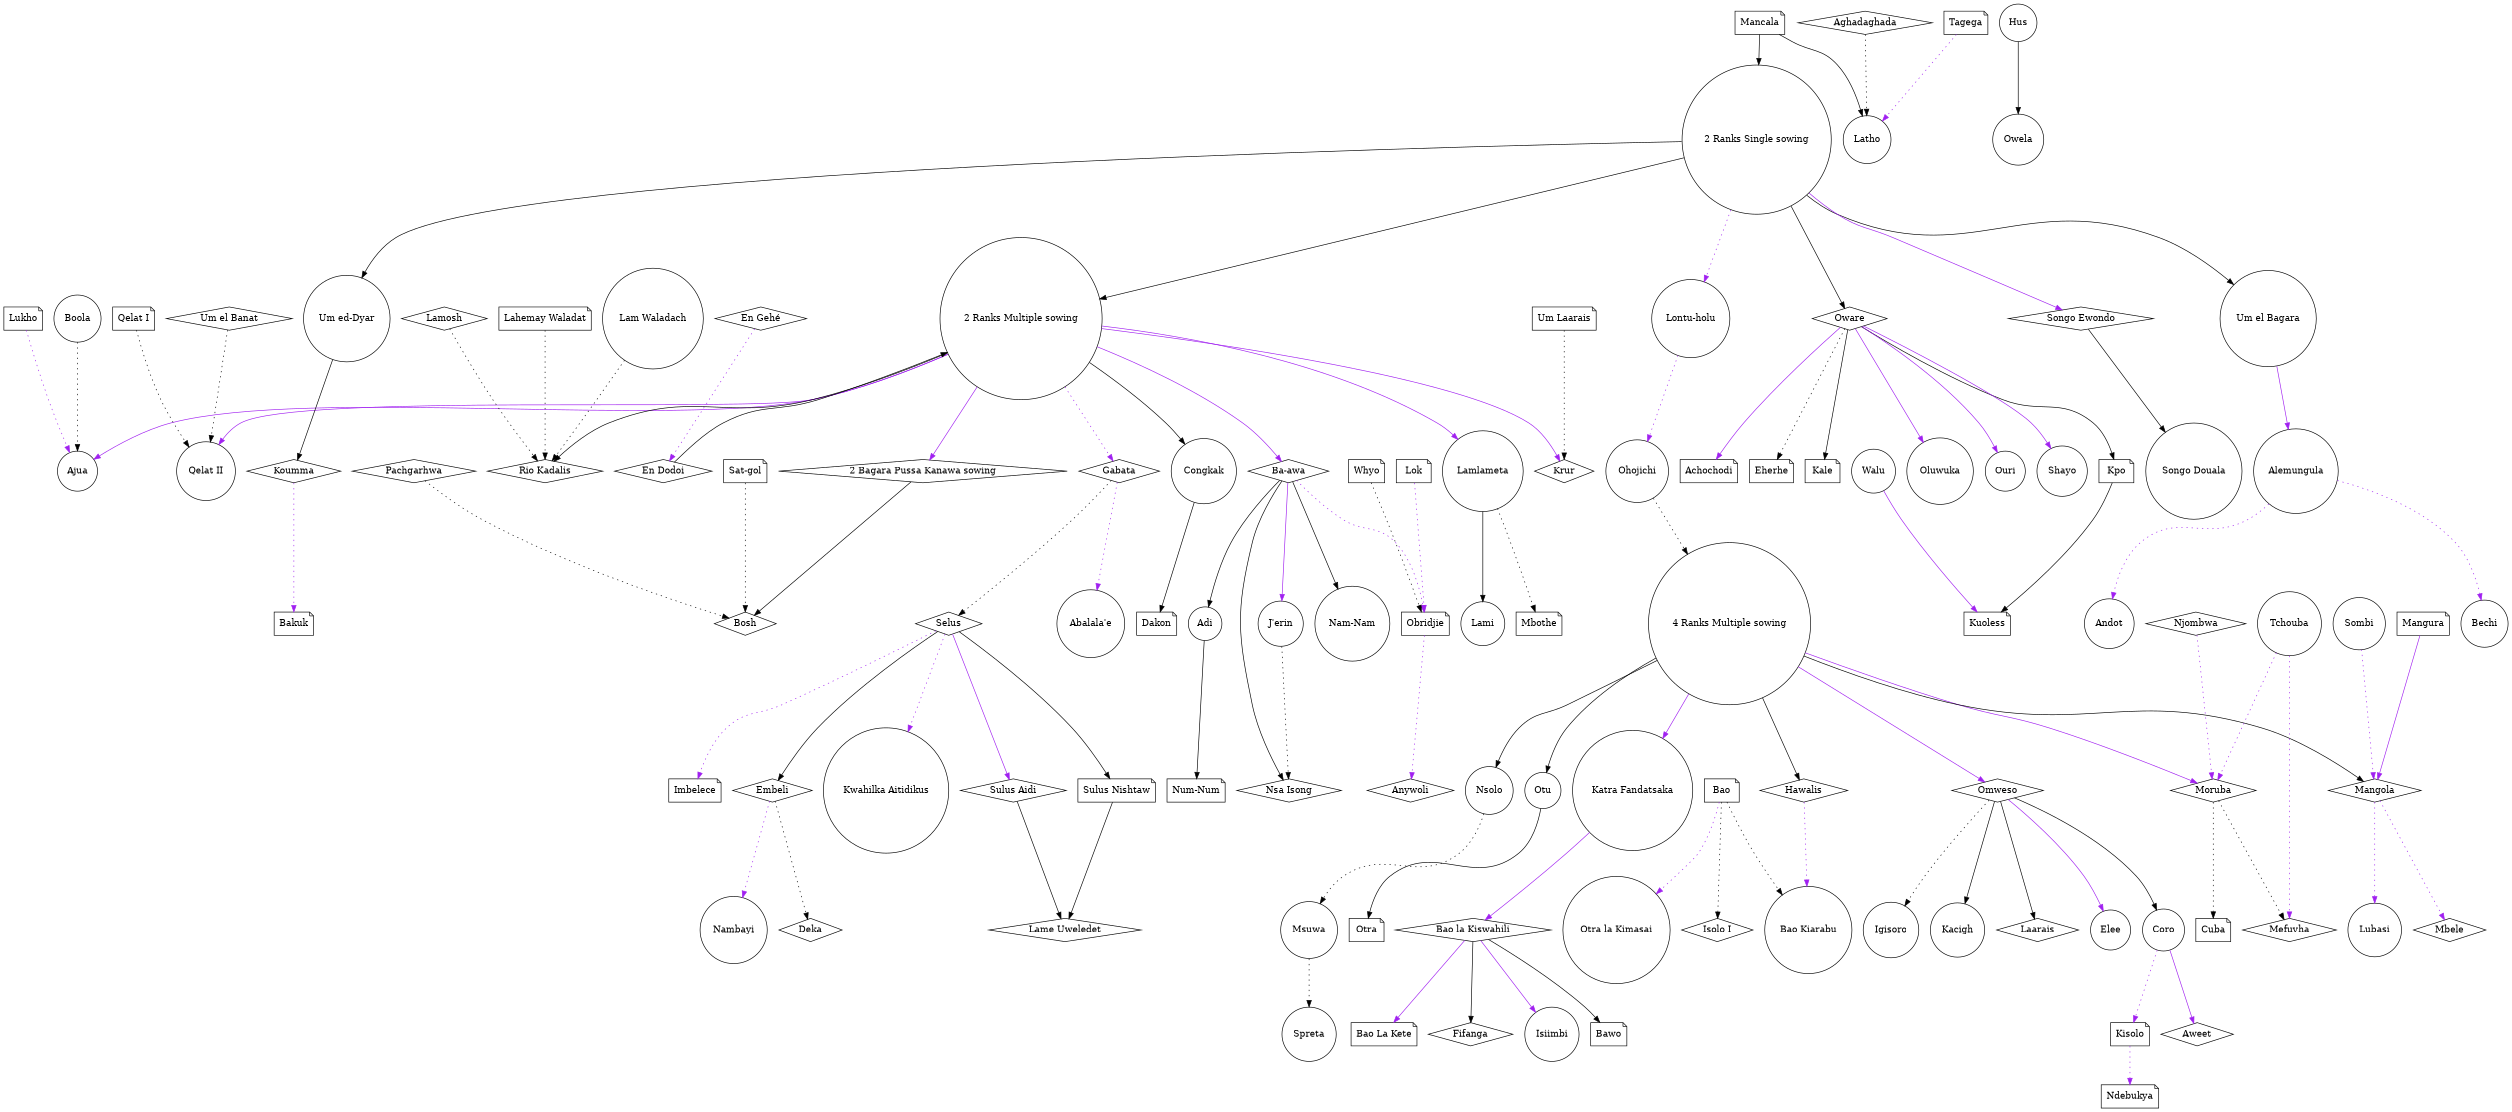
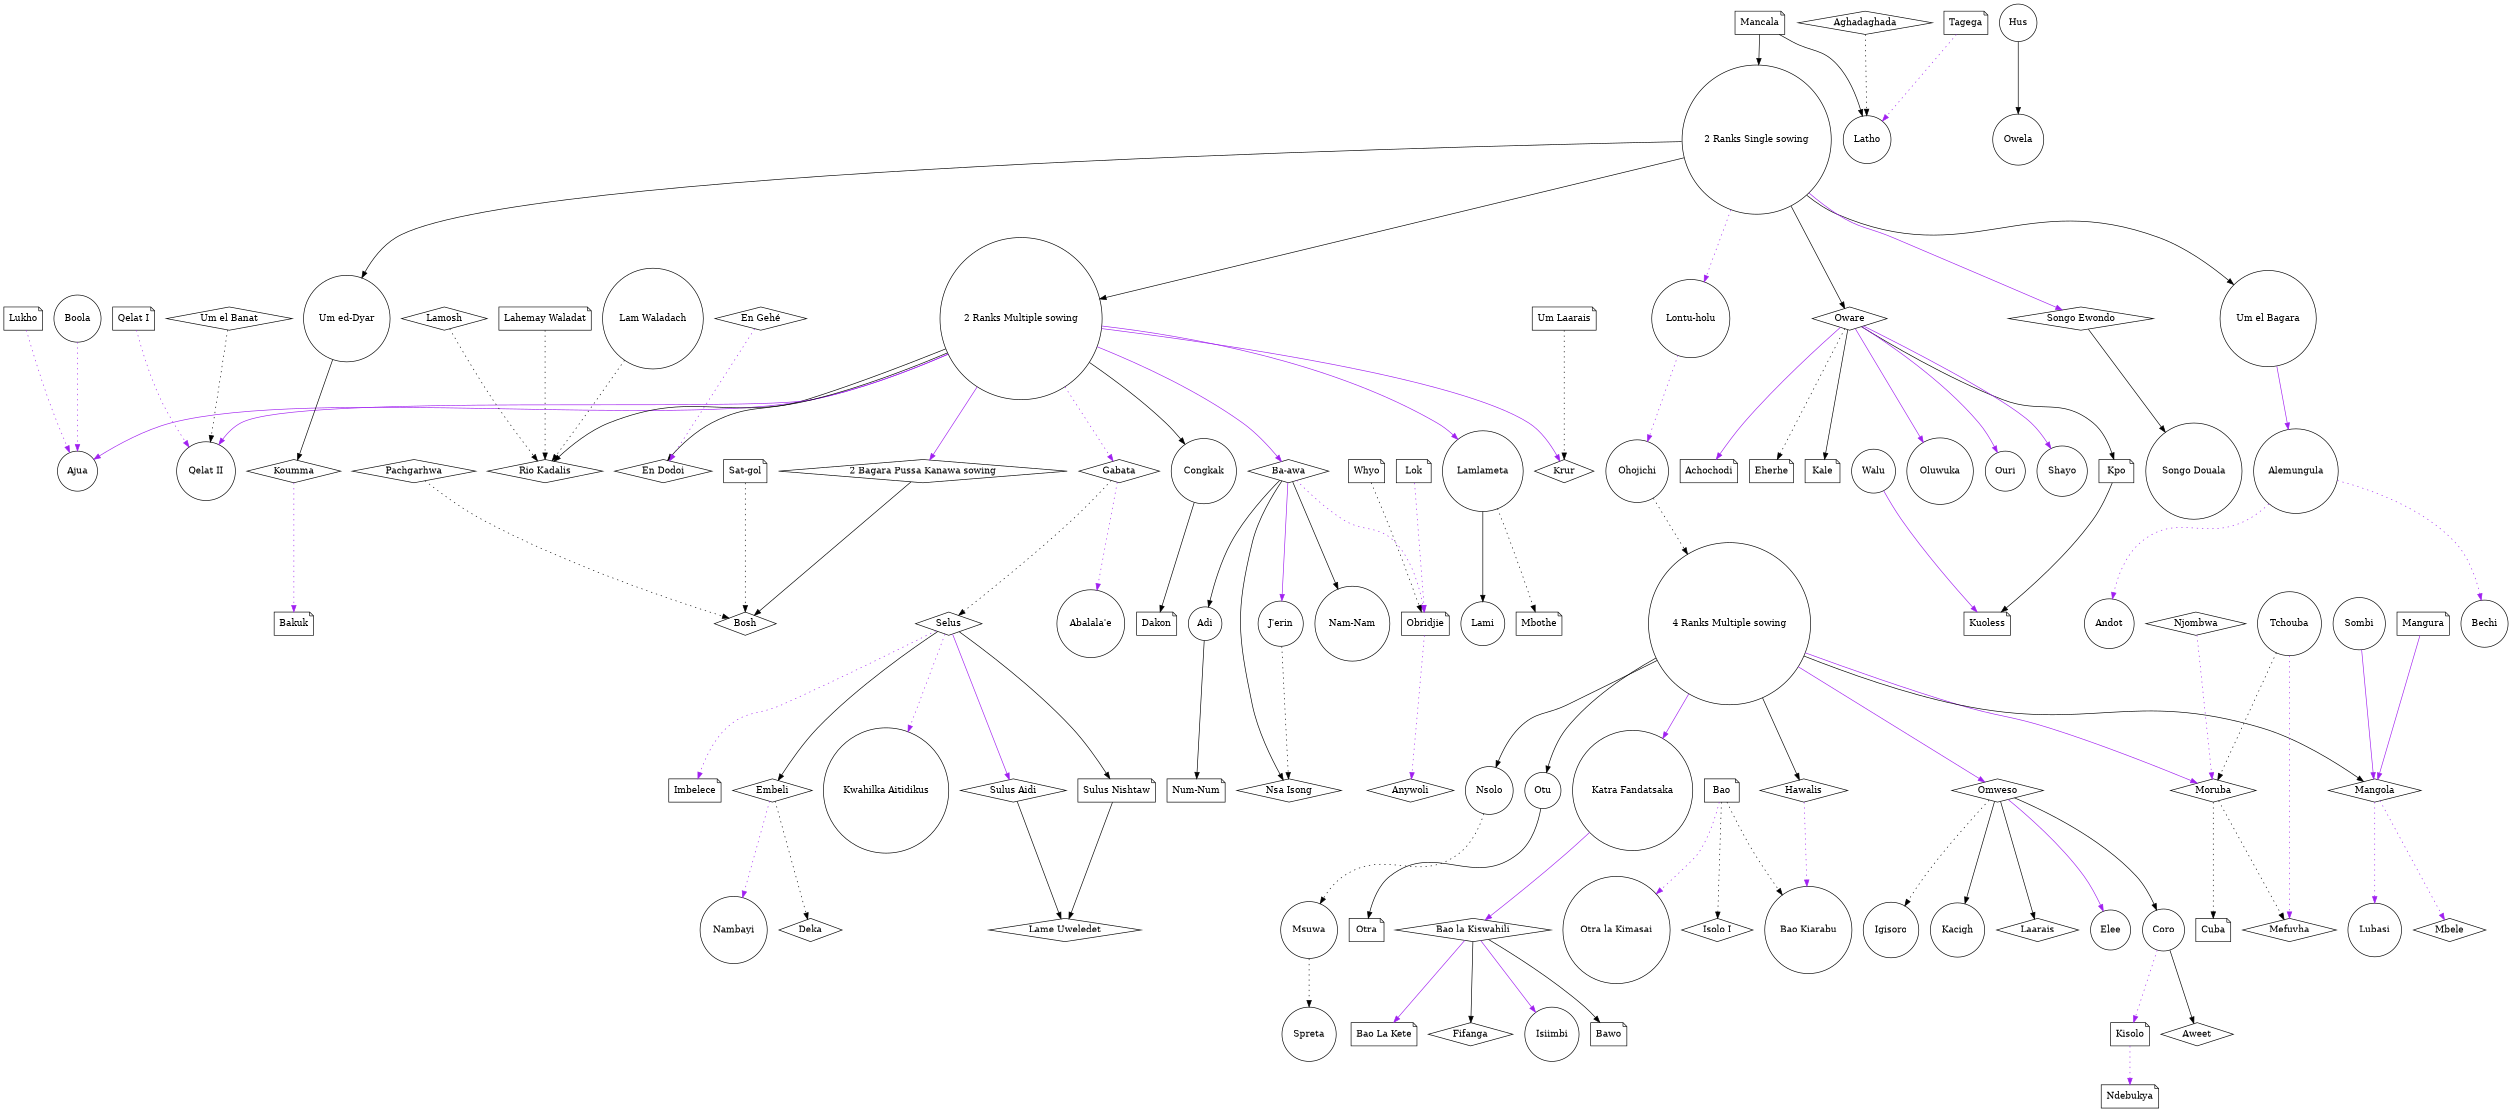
(156, 388) -> (156, 388)
(78, 393) -> (78, 393)
(746, 413) -> (855, 383)
(2367, 711) -> (2367, 711)
(2248, 713) -> (2248, 713)
(2181, 984) -> (2181, 984)
